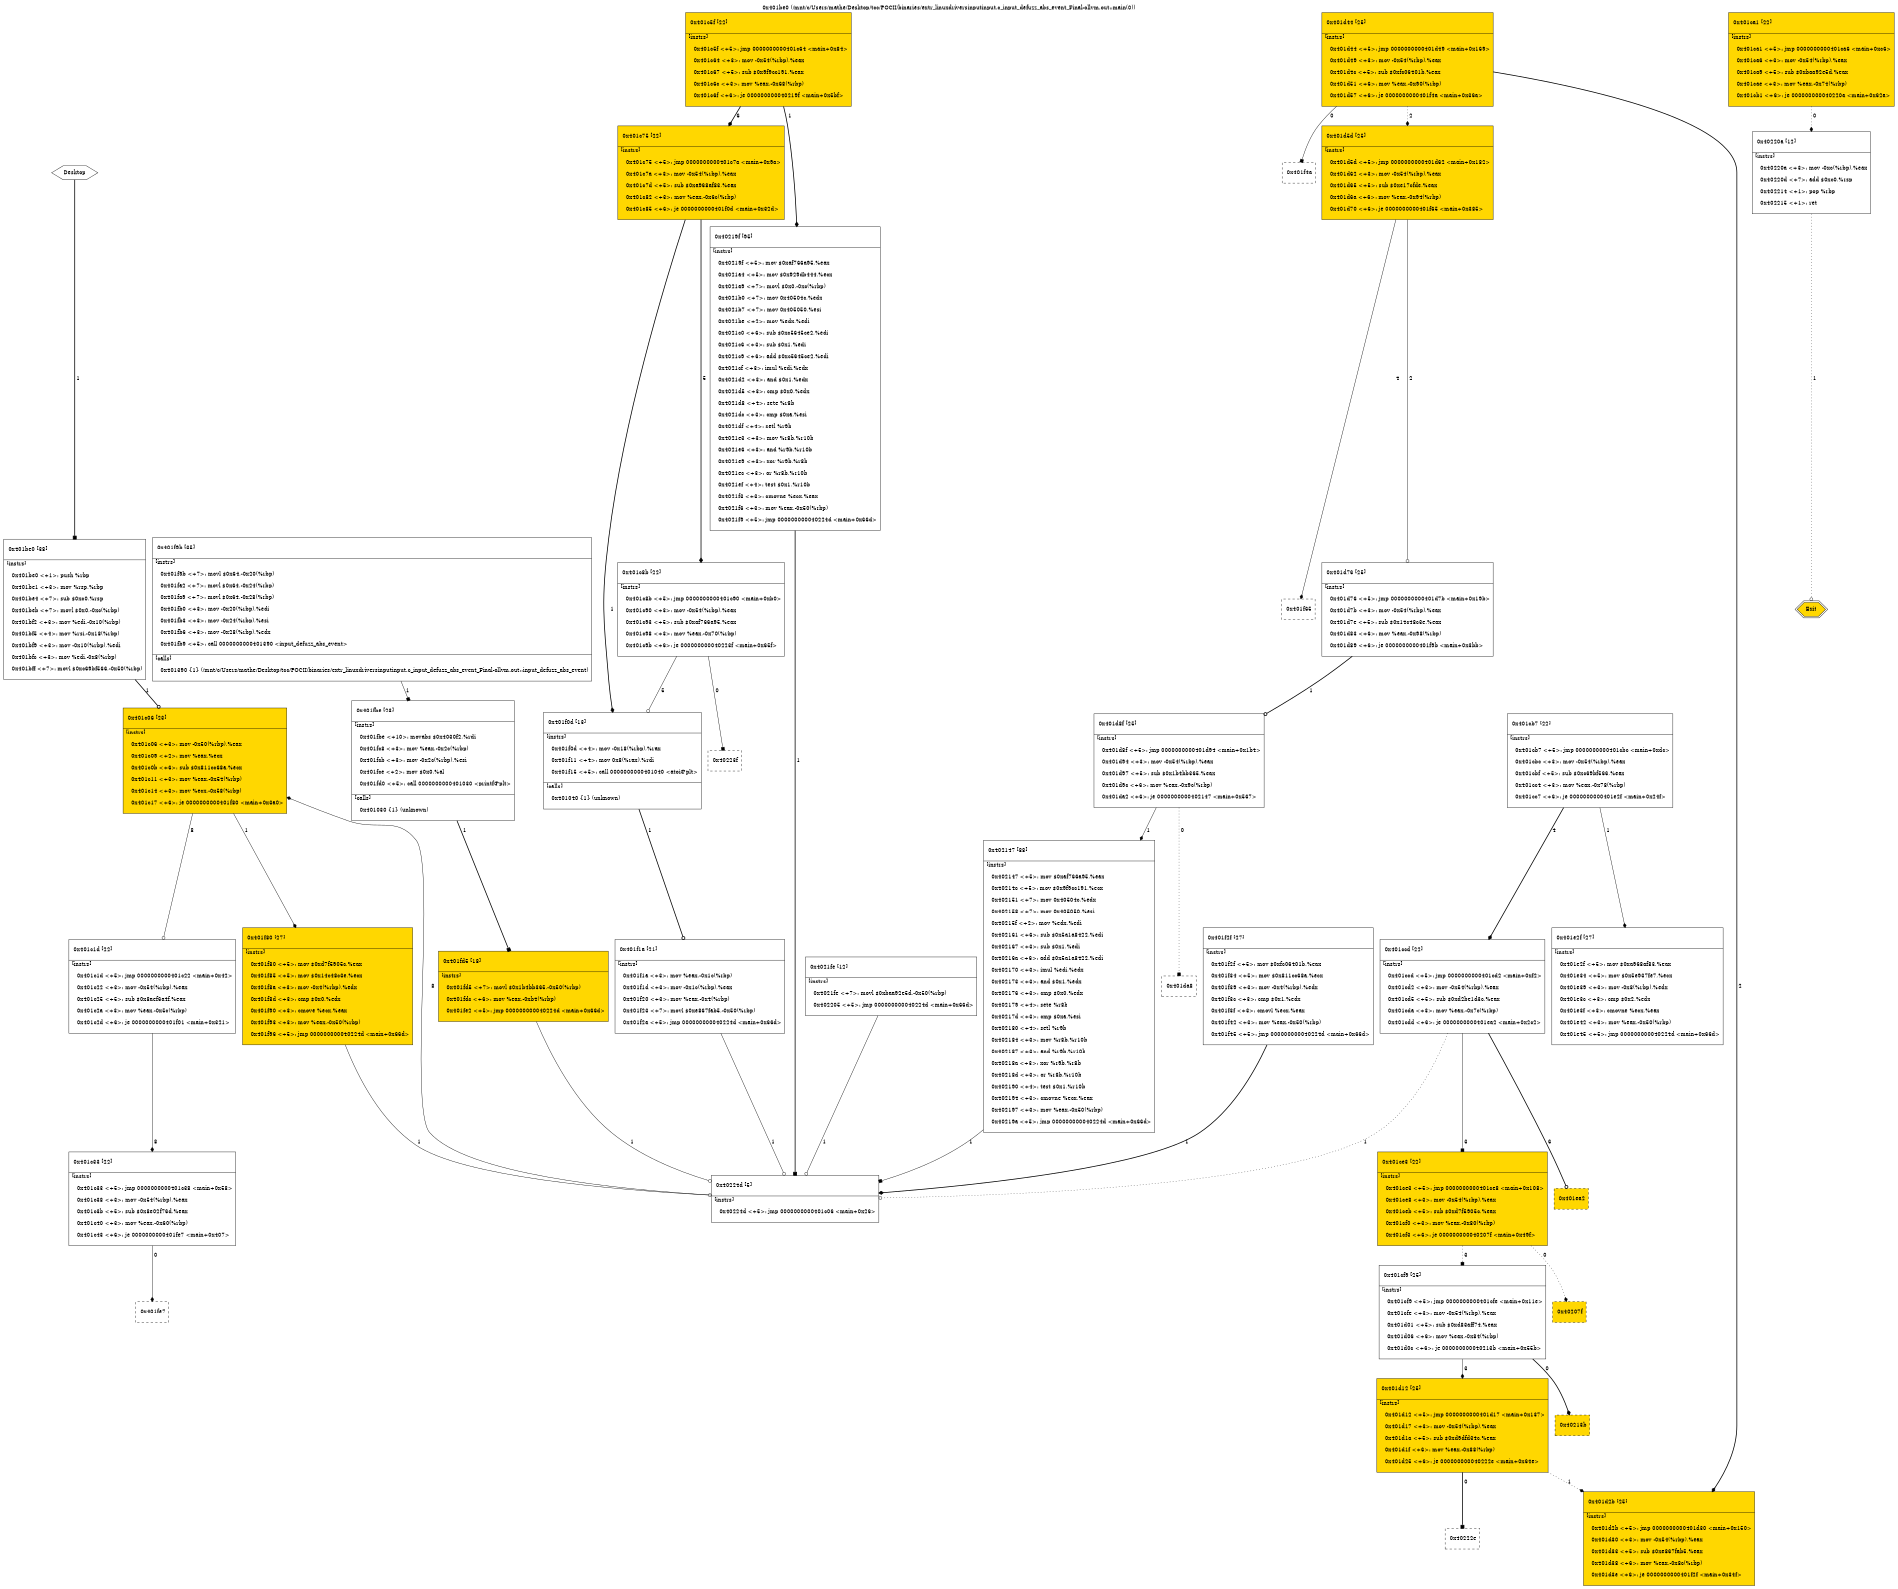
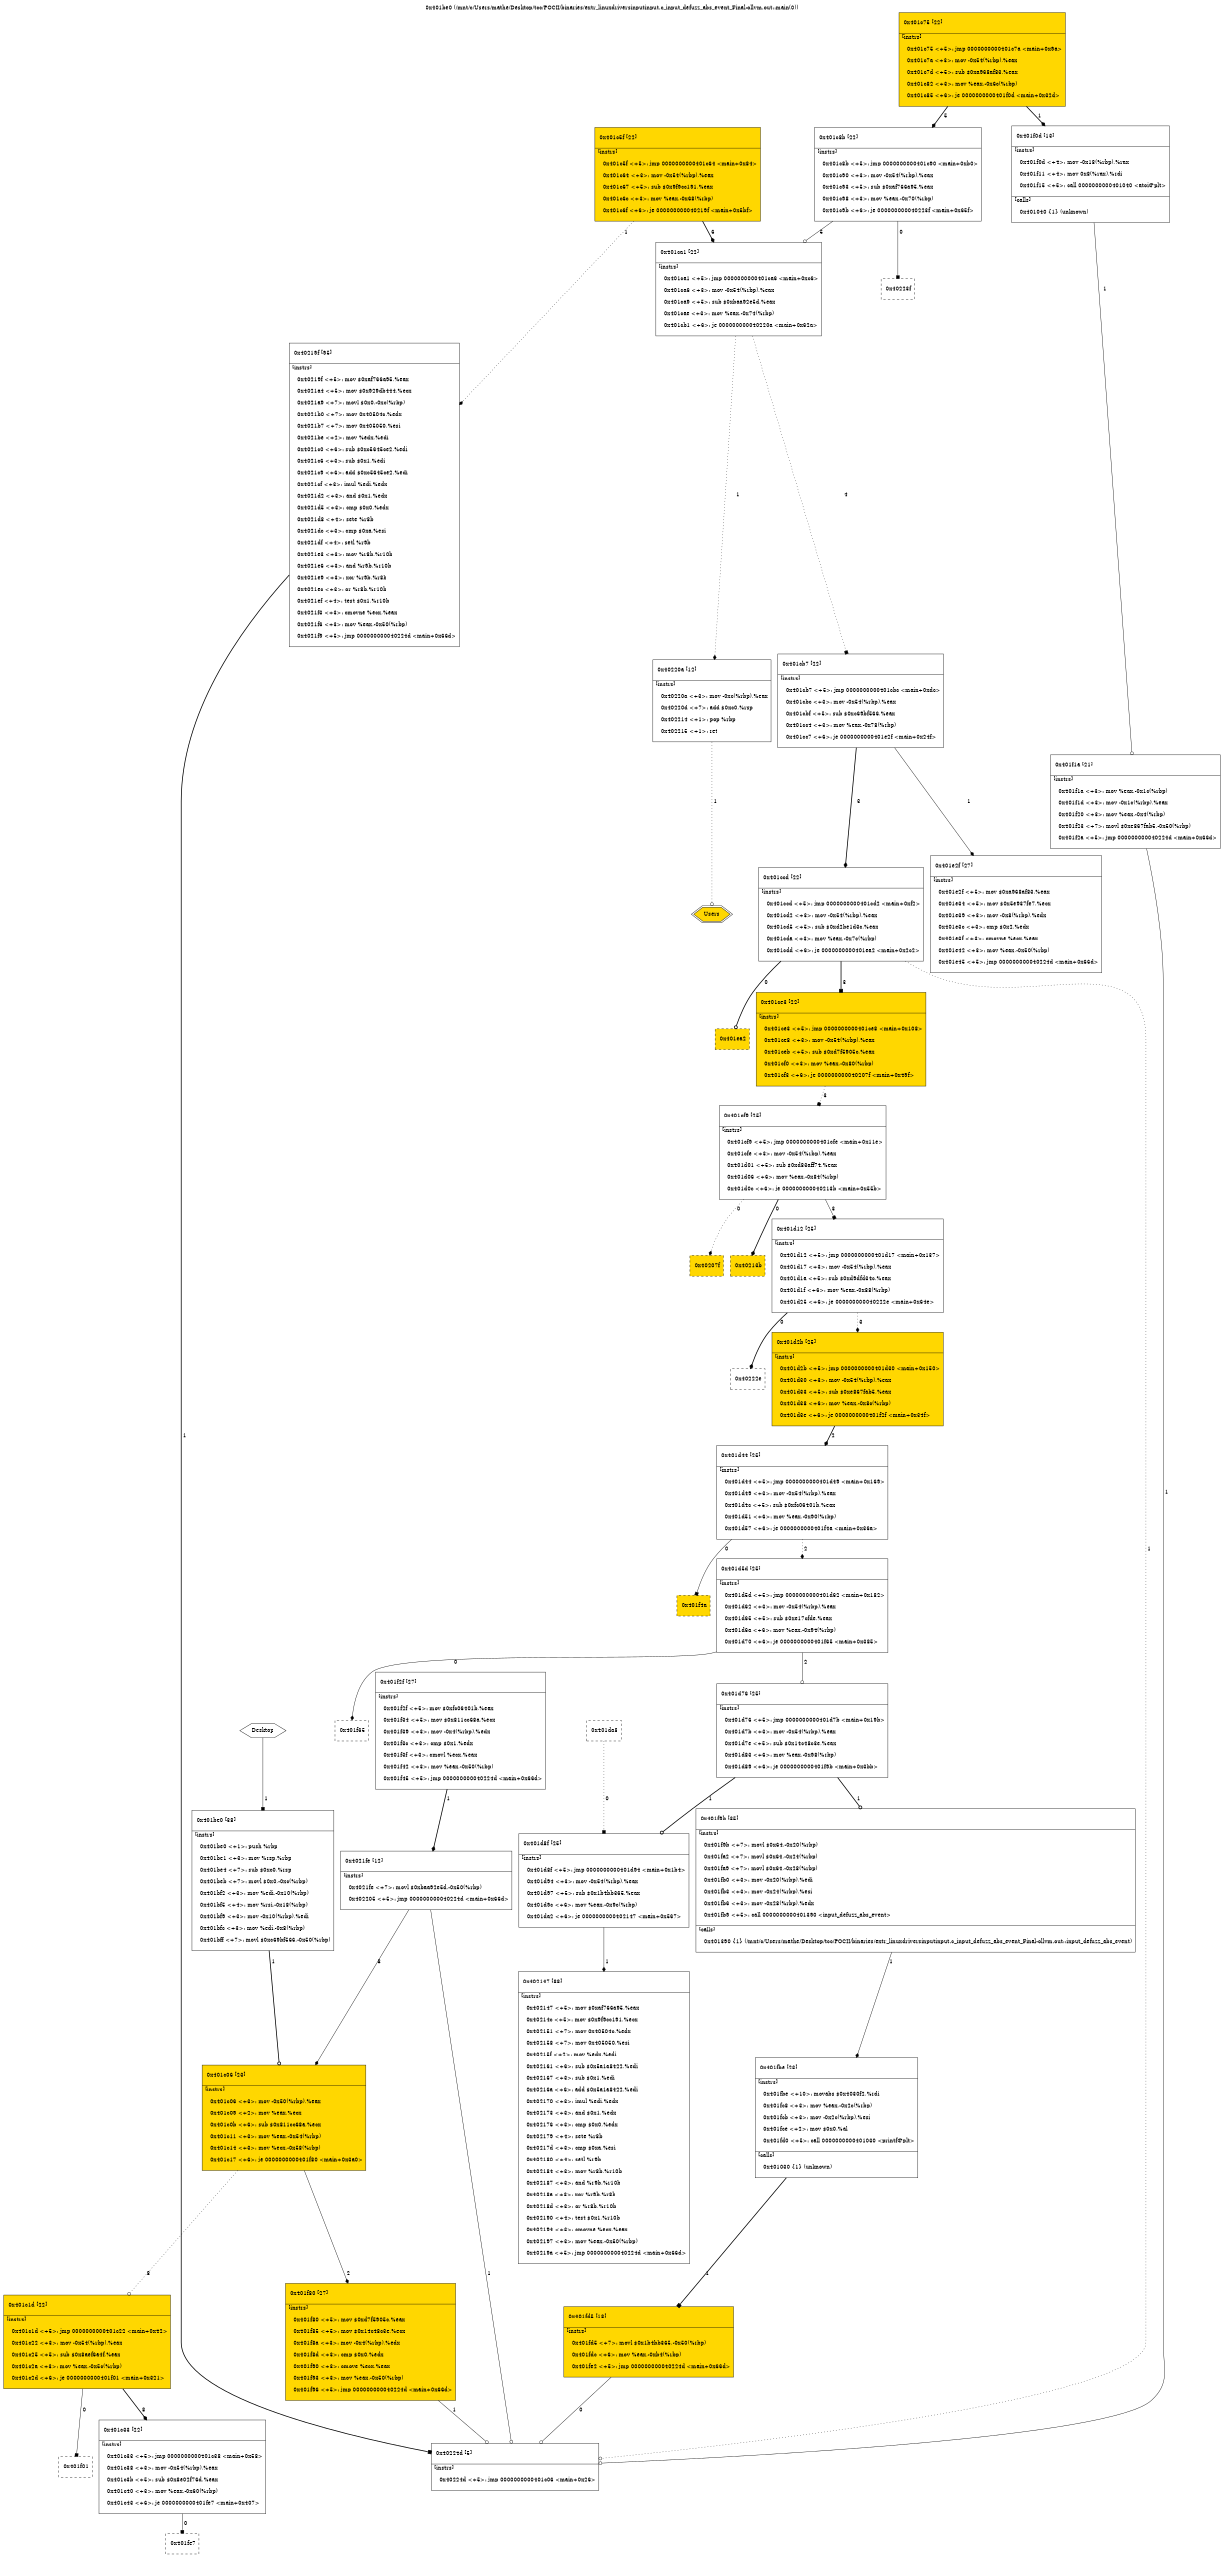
(1408, 59) -> (802, 1492)
(1811, 59) -> (739, 289)
(736, 114) -> (707, 230)
(1814, 116) -> (737, 495)
(792, 164) -> (548, 311)
(1299, 173) -> (693, 1606)
(1408, 173) -> (802, 1606)
(75, 358) -> (263, 1772)
(1397, 379) -> (455, 1662)
none -> (799, 493)
(1811, 609) -> (712, 914)
(663, 683) -> (819, 231)
(404, 689) -> (875, 2003)
(1737, 695) -> (831, 1434)
(246, 831) -> (348, 2274)
(1554, 831) -> (858, 802)
(661, 873) -> (1113, 487)
(178, 875) -> (184, 2232)
(1179, 890) -> (604, 1785)
(152, 986) -> (87, 2342)
(421, 1066) -> (363, 1985)
(152, 1090) -> (133, 2403)
(1462, 1091) -> (841, 975)
(631, 1142) -> (580, 2410)
(1549, 1142) -> (765, 983)
(936, 1160) -> none
(1099, 1165) -> (441, 1818)
(1552, 1269) -> (724, 1223)
(152, 1271) -> (182, 2522)
(1462, 1366) -> (829, 1207)
(1462, 1425) -> (858, 1266)
(1569, 1482) -> (860, 1322)
(1462, 1498) -> (766, 1336)
none -> (849, 1792)
none -> (75, 2467)
